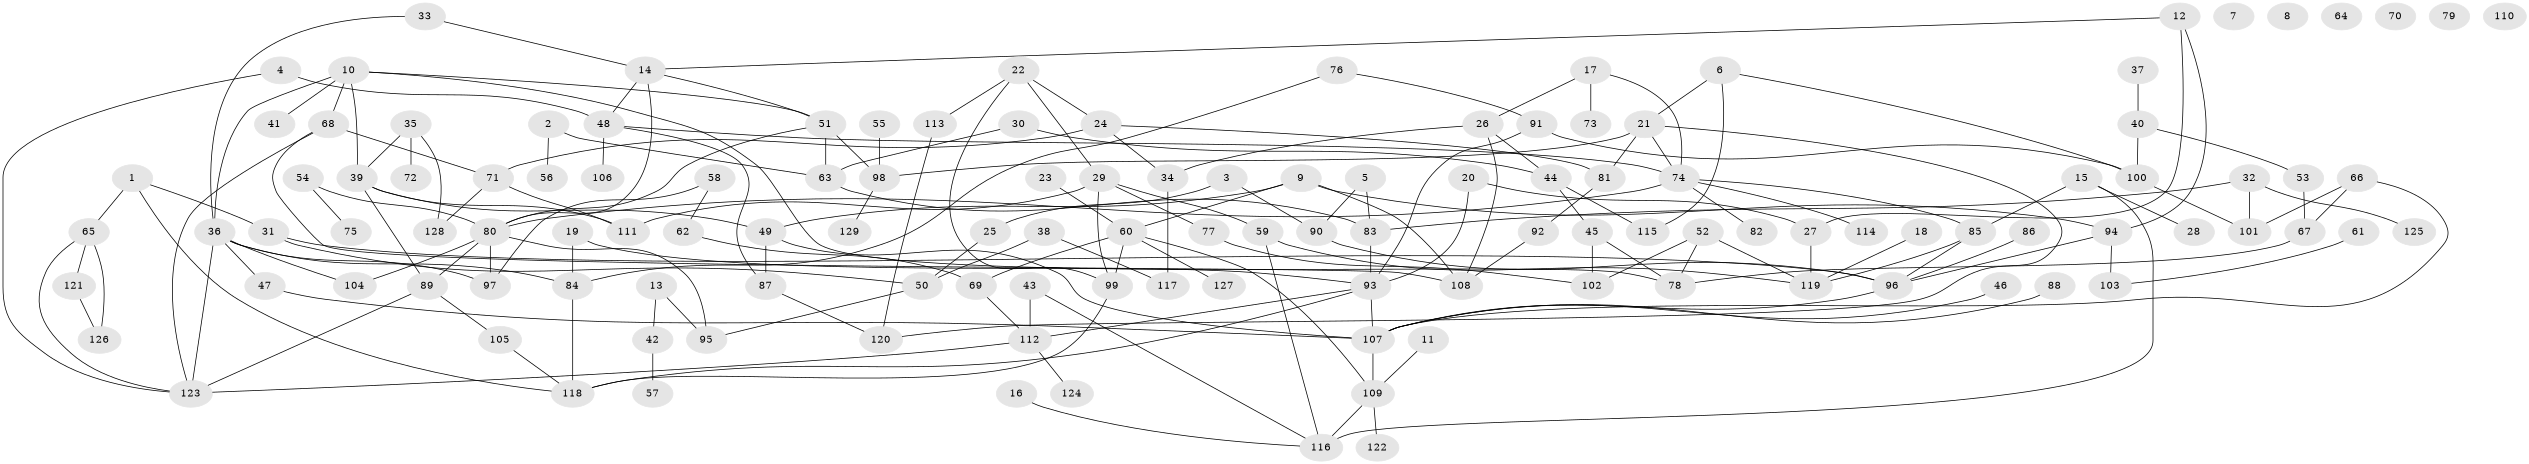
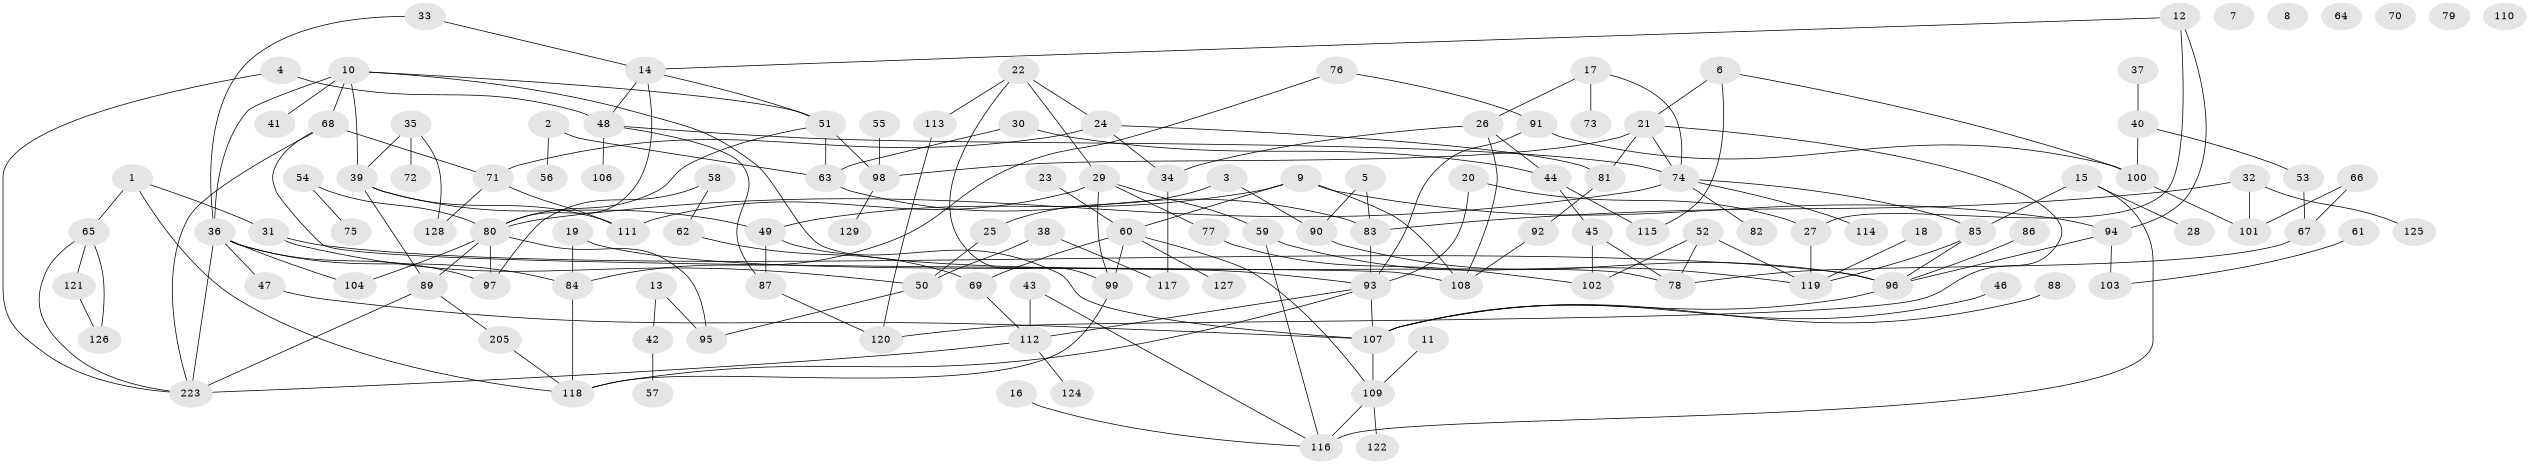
(2037, 305) -> none
(500, 340) -> (500, 340)
(191, 394) -> (191, 394)
